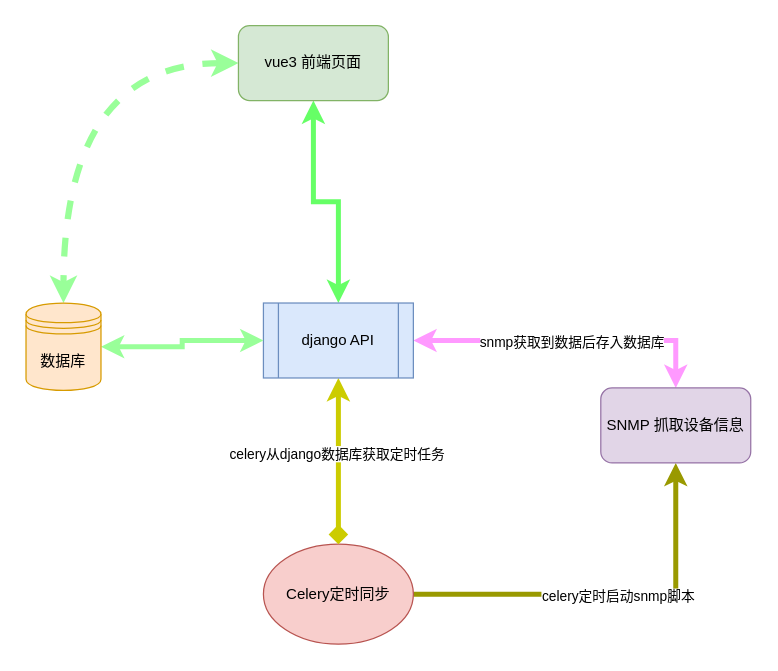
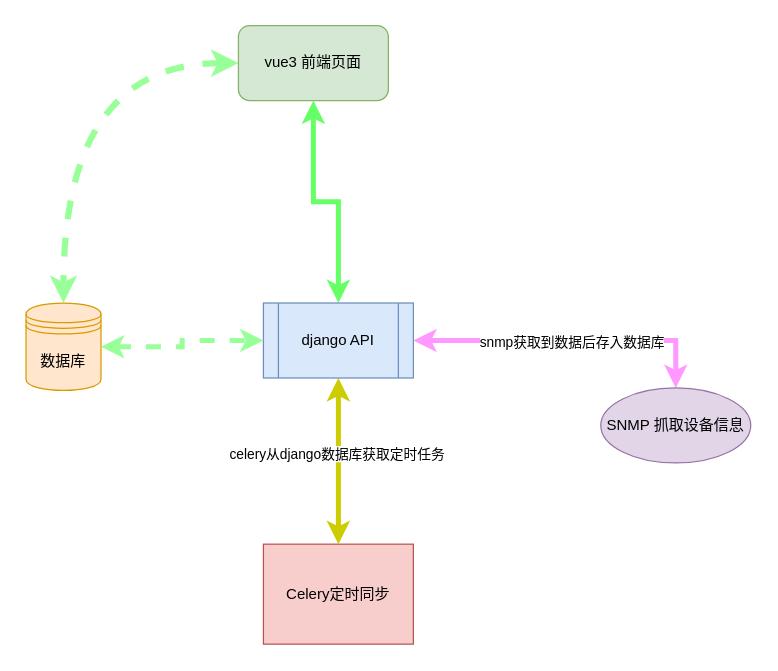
(138, 347) -> (138, 347)
(676, 426) -> (676, 426)
(338, 525) -> (338, 525)
(338, 594) -> (338, 594)
(602, 594) -> none
